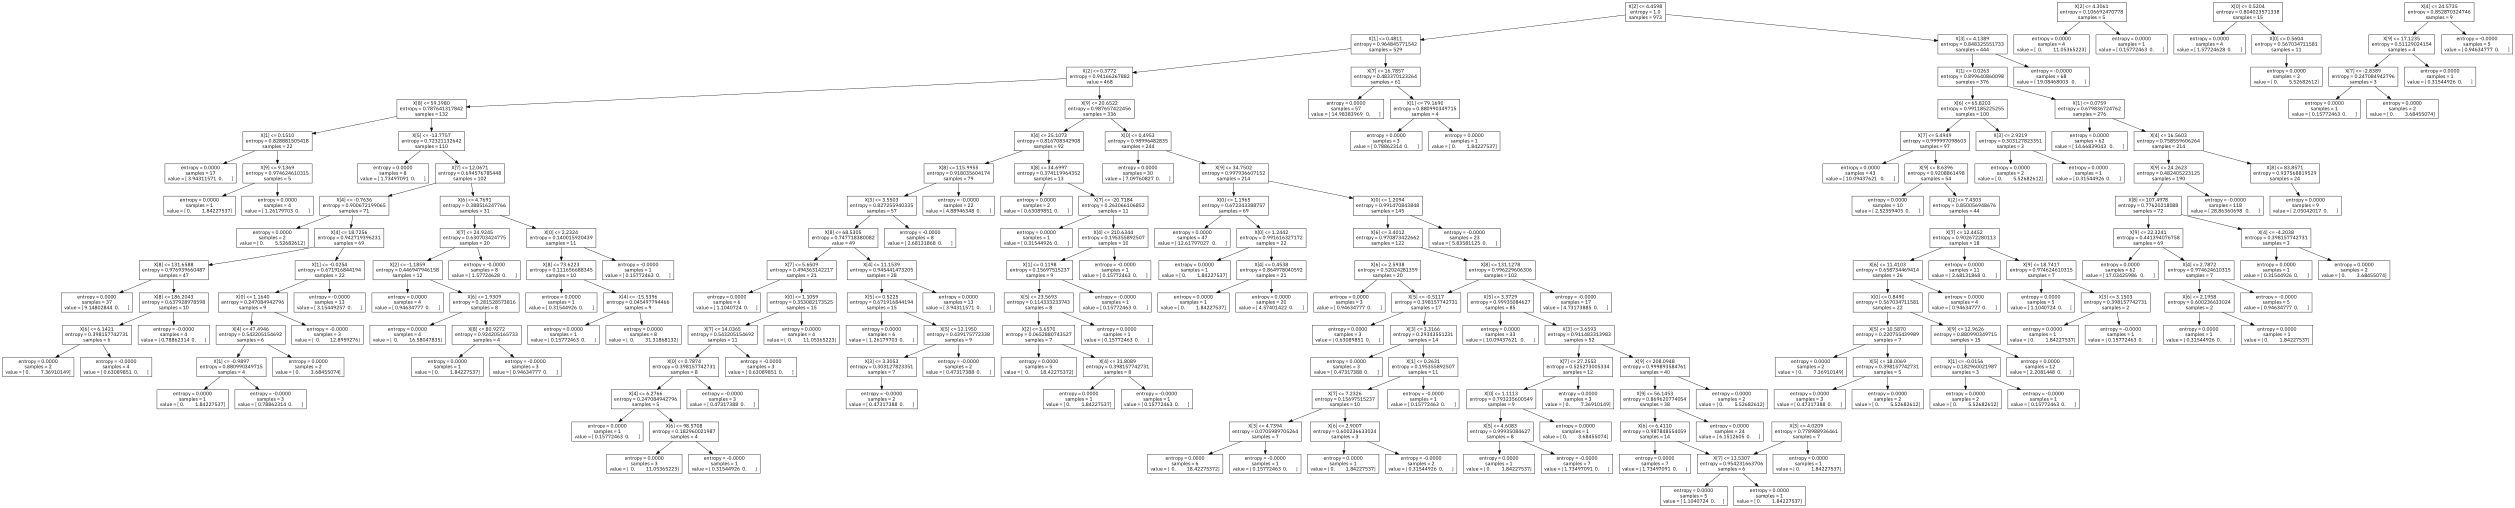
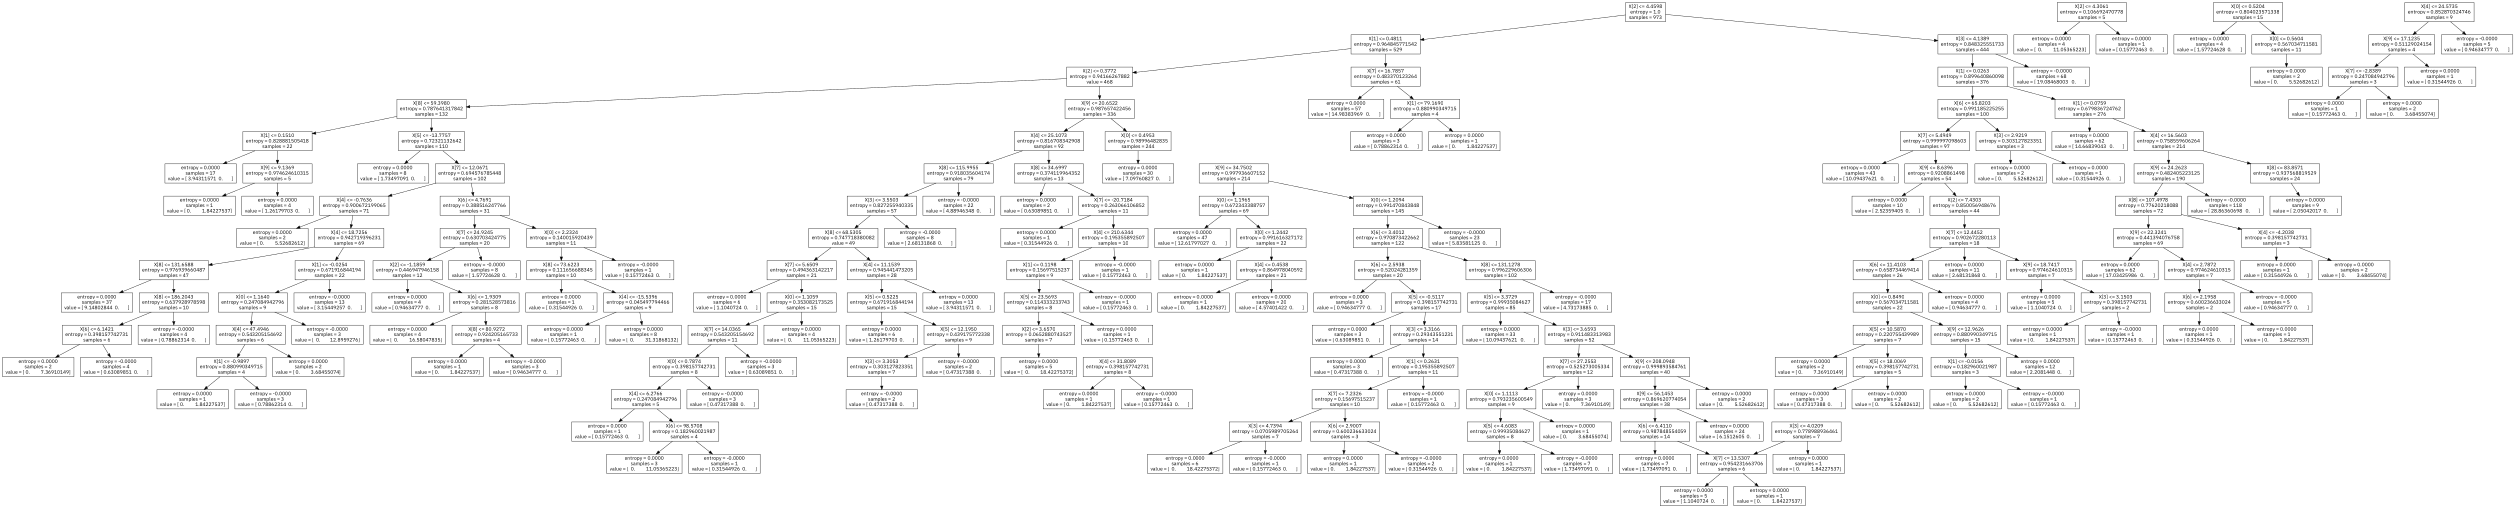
(1184, 157) -> none
none -> (1388, 252)
(1465, 286) -> (1501, 285)
(1077, 350) -> none
